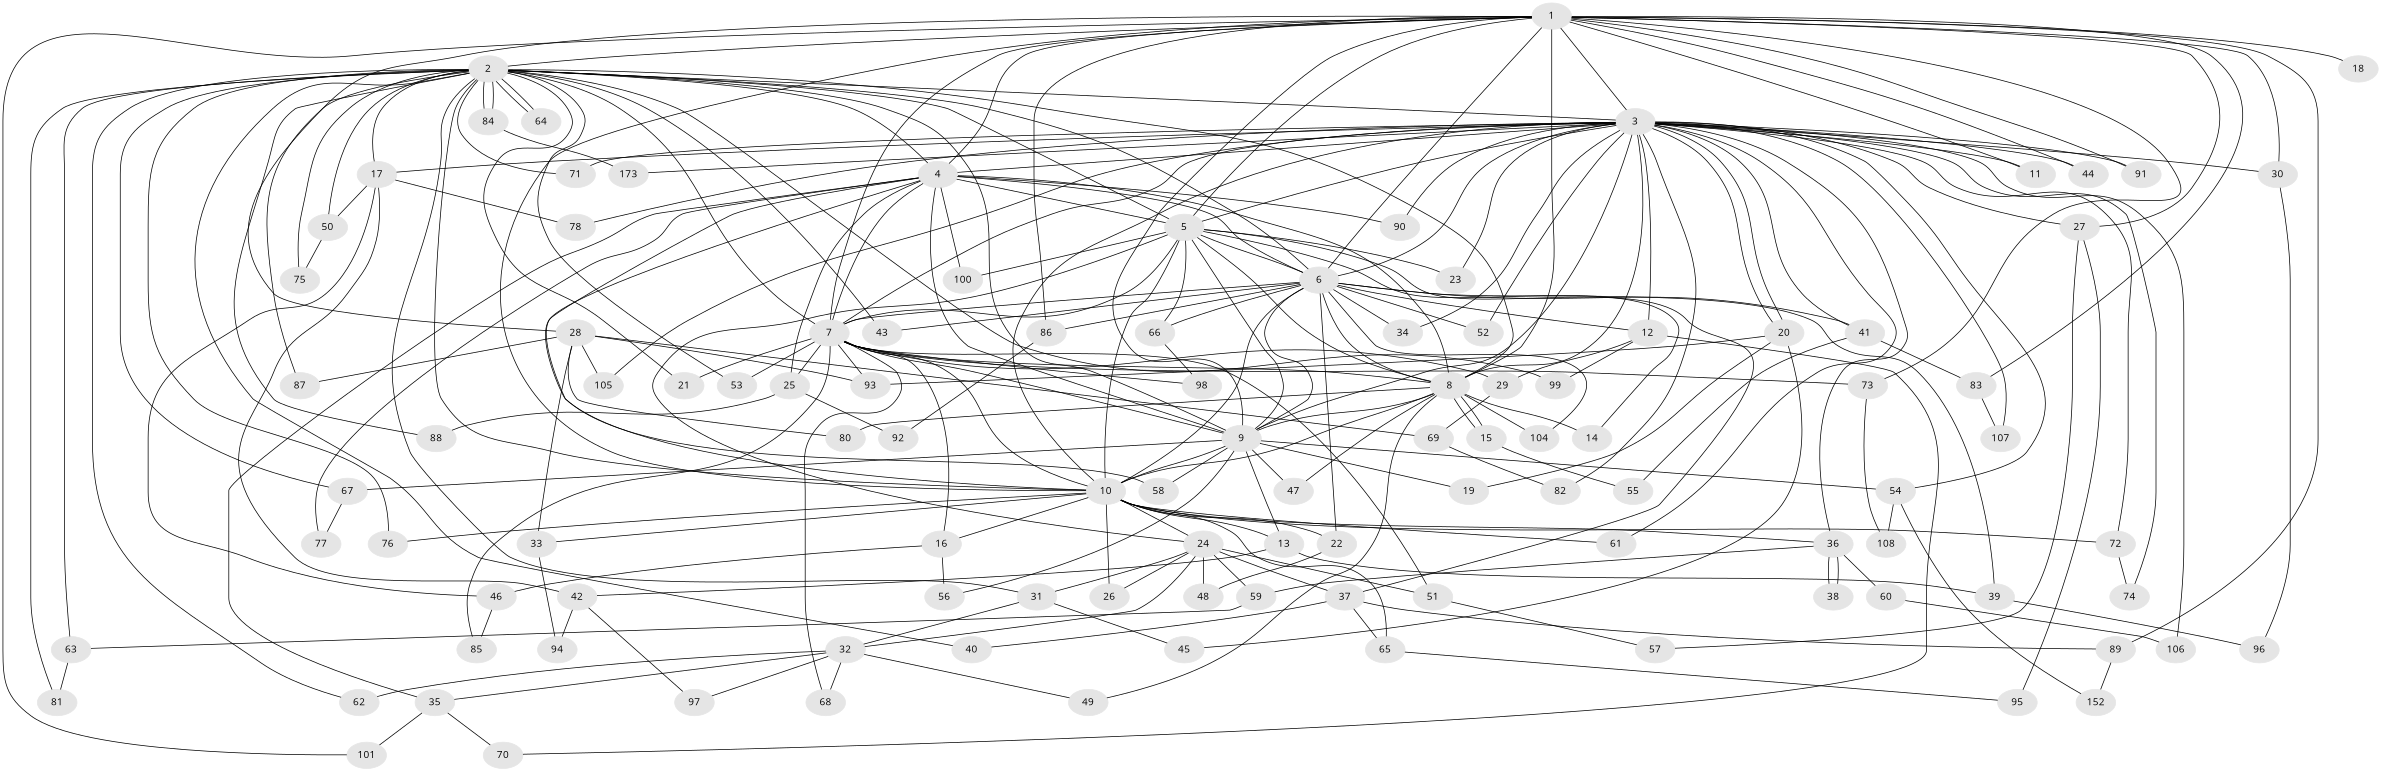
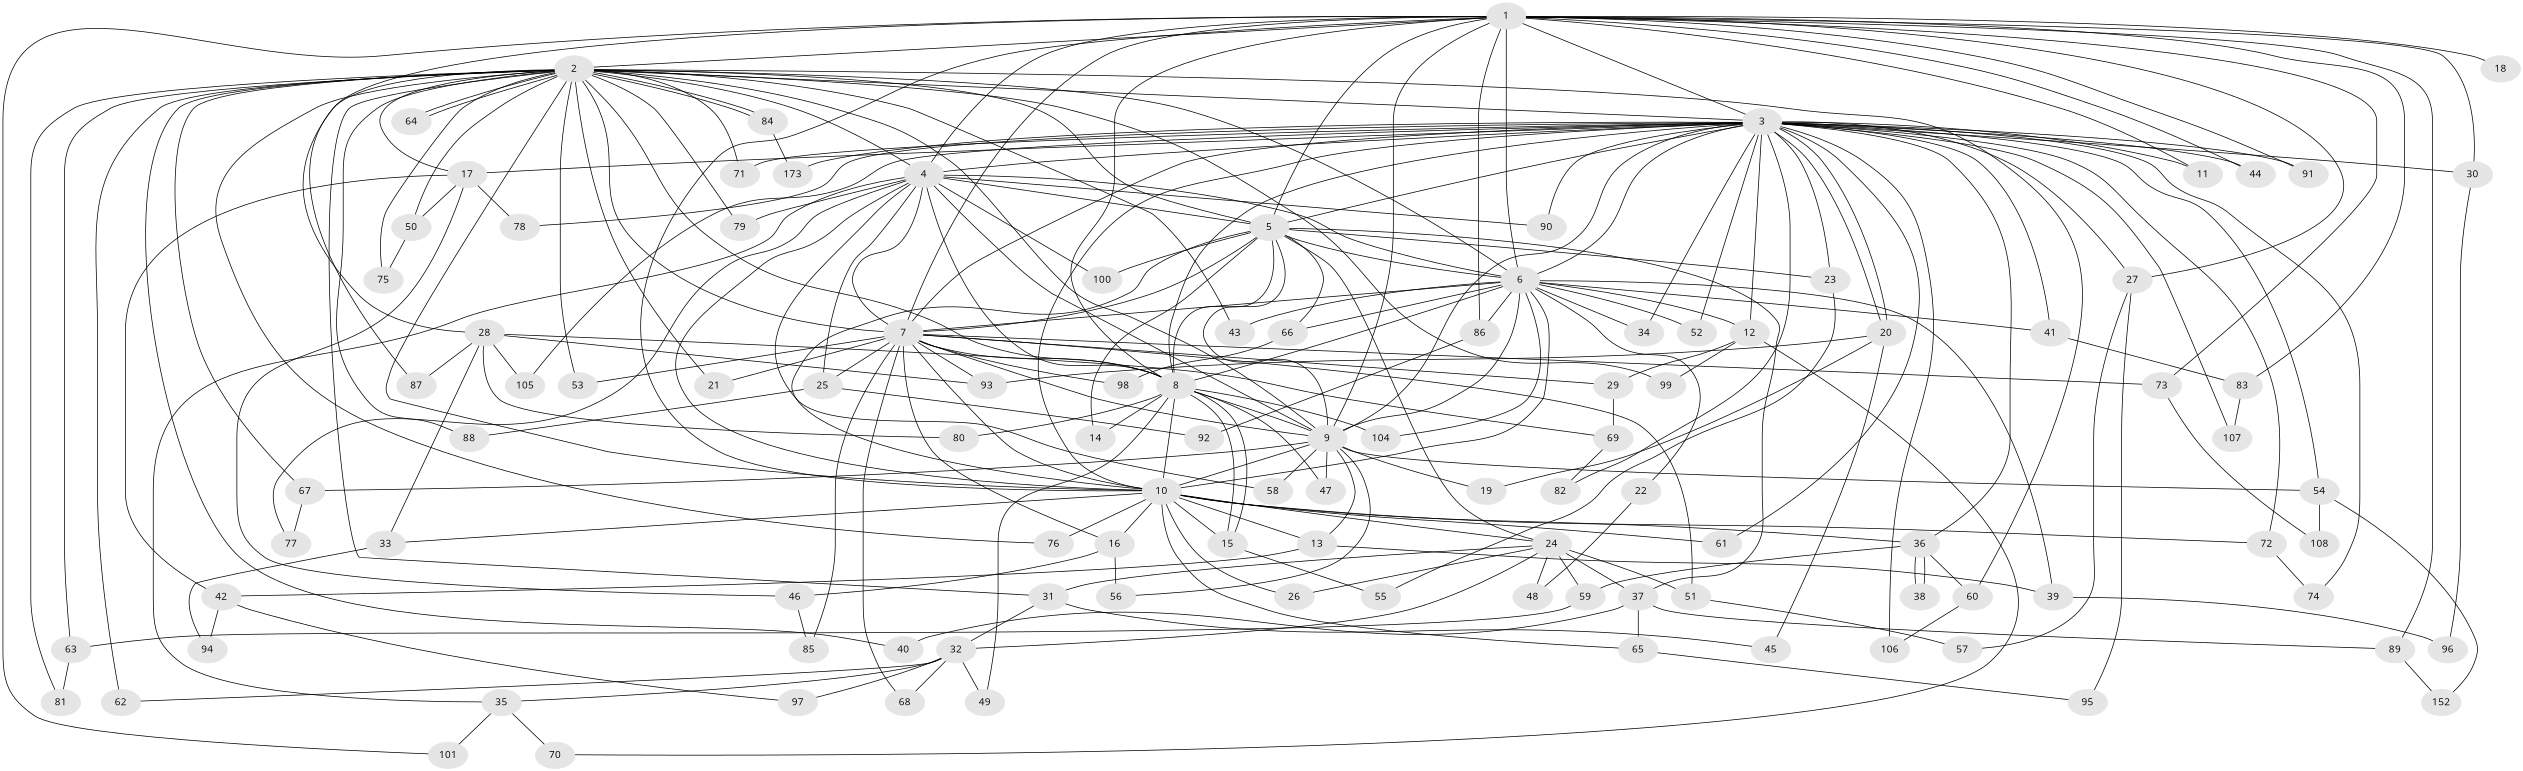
none -> (1539, 89)
none -> (740, 227)
(1735, 393) -> (1642, 463)
(1221, 518) -> (1195, 518)
